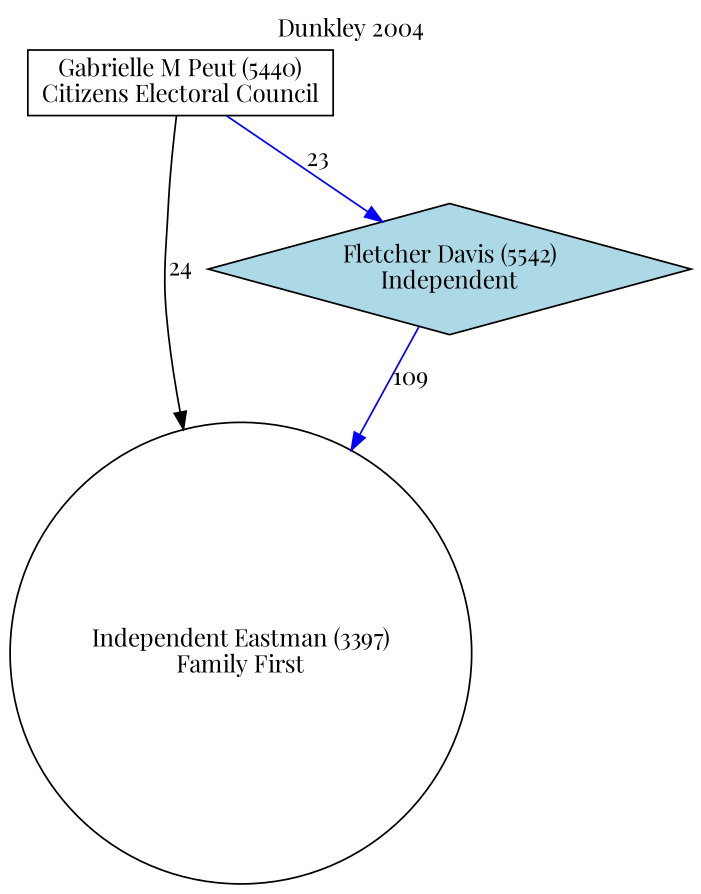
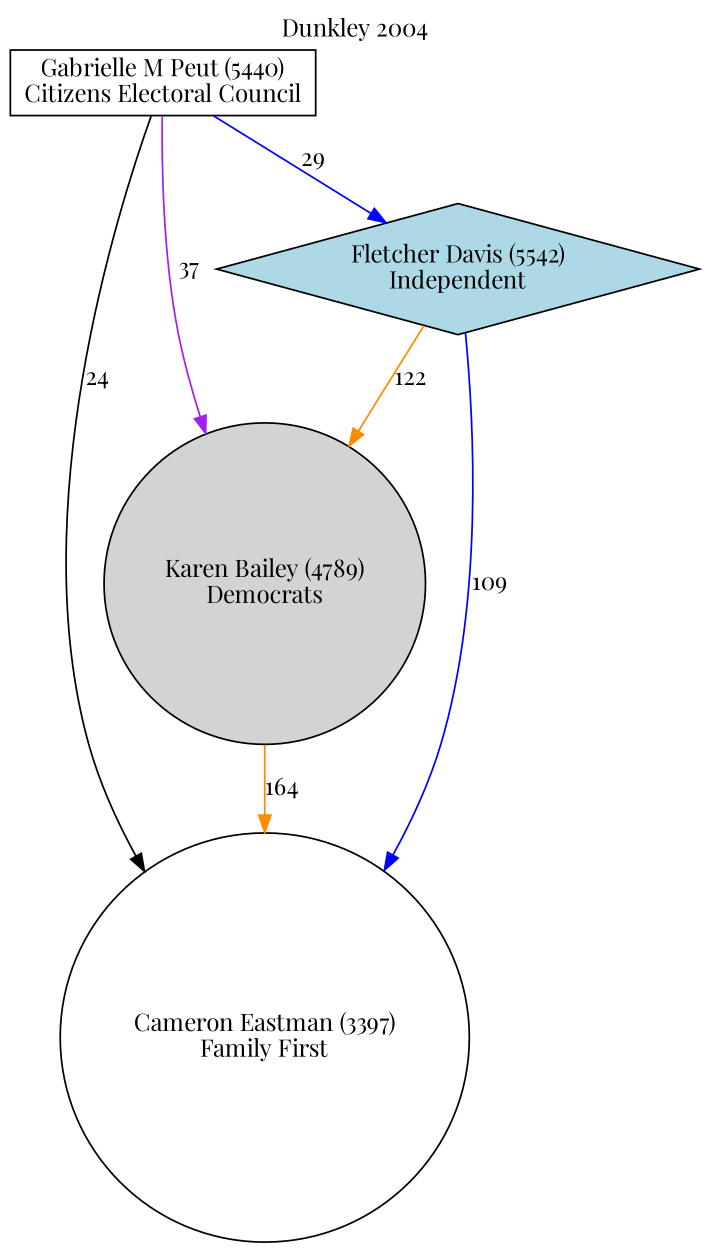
(318, 160) -> (314, 160)
none -> (265, 584)
(241, 653) -> (265, 1038)
